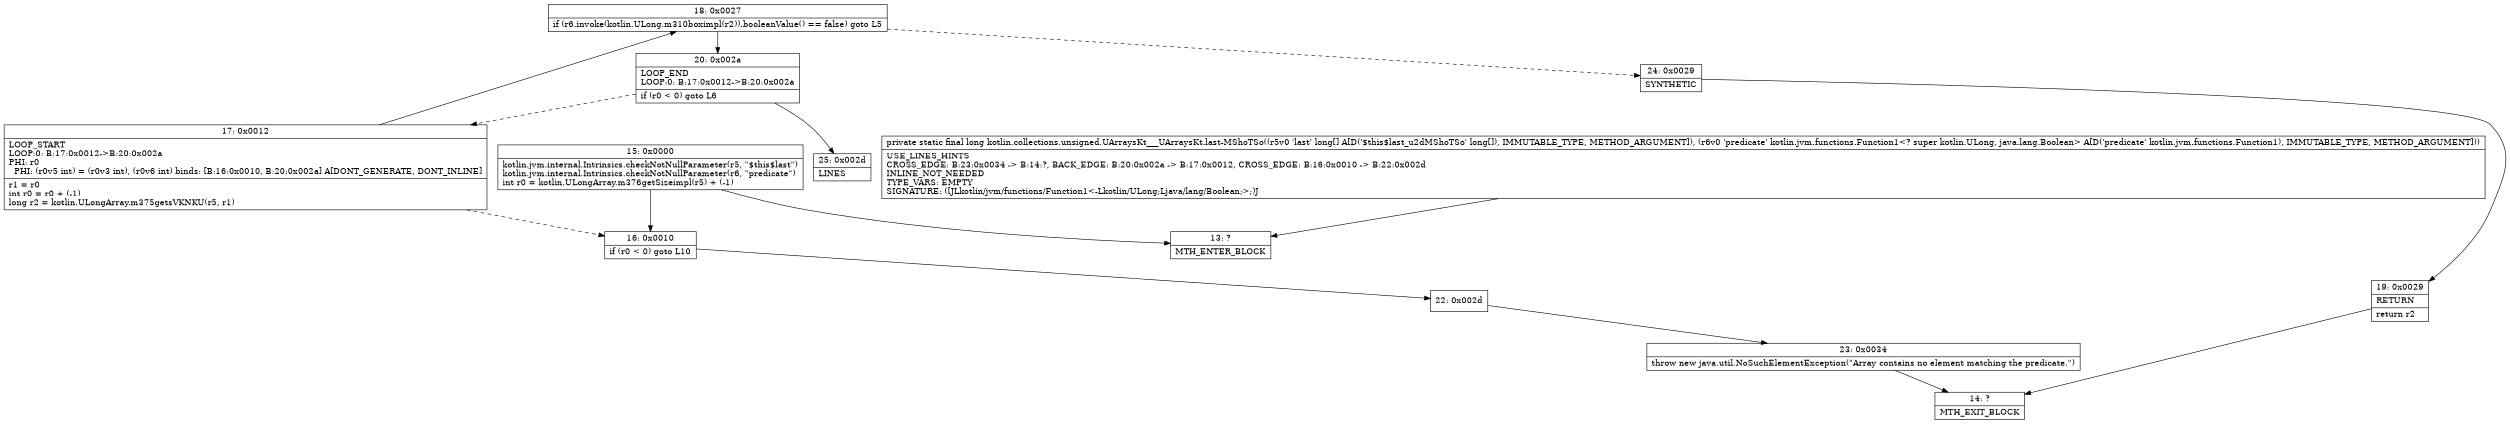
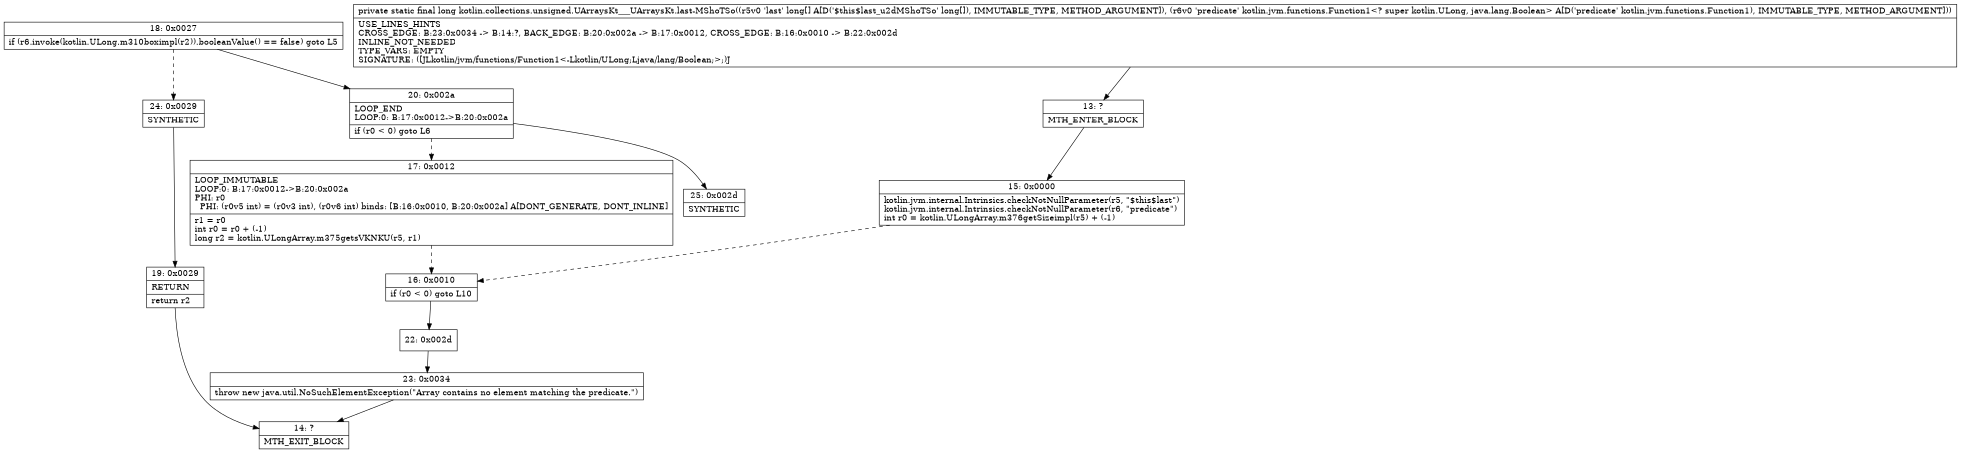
(525, 79) -> none
(37, 145) -> (237, 180)
(832, 174) -> (714, 209)
(650, 208) -> (687, 254)
(941, 228) -> (1067, 151)
